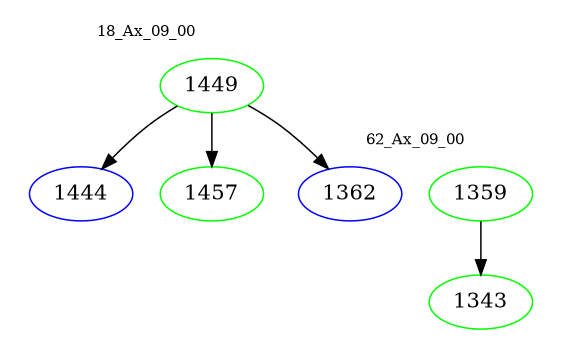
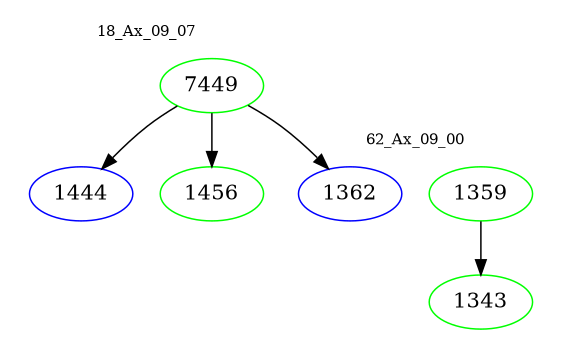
(147, 32) -> (147, 32)
(212, 86) -> (212, 86)
(212, 194) -> (212, 194)
